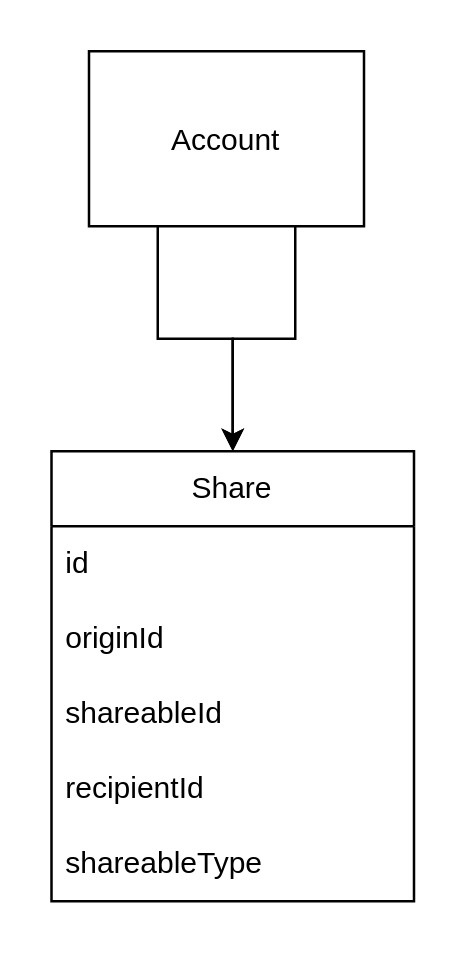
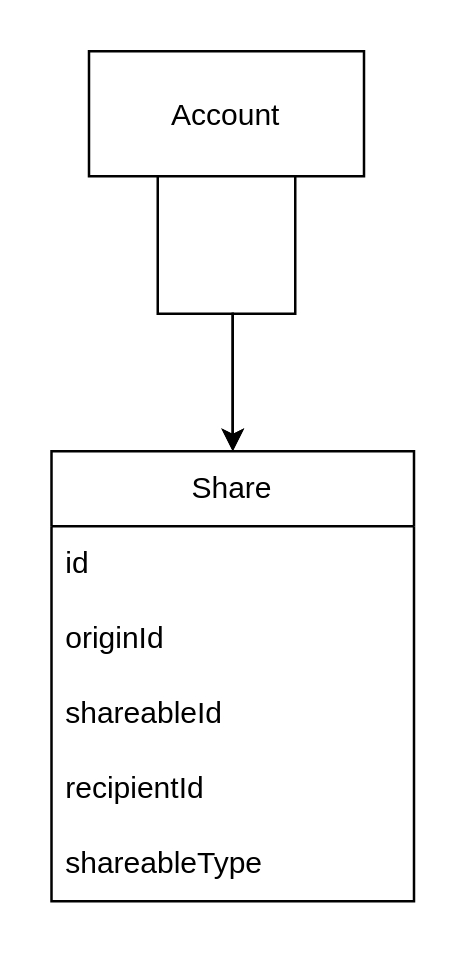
(226, 139) -> (226, 114)
